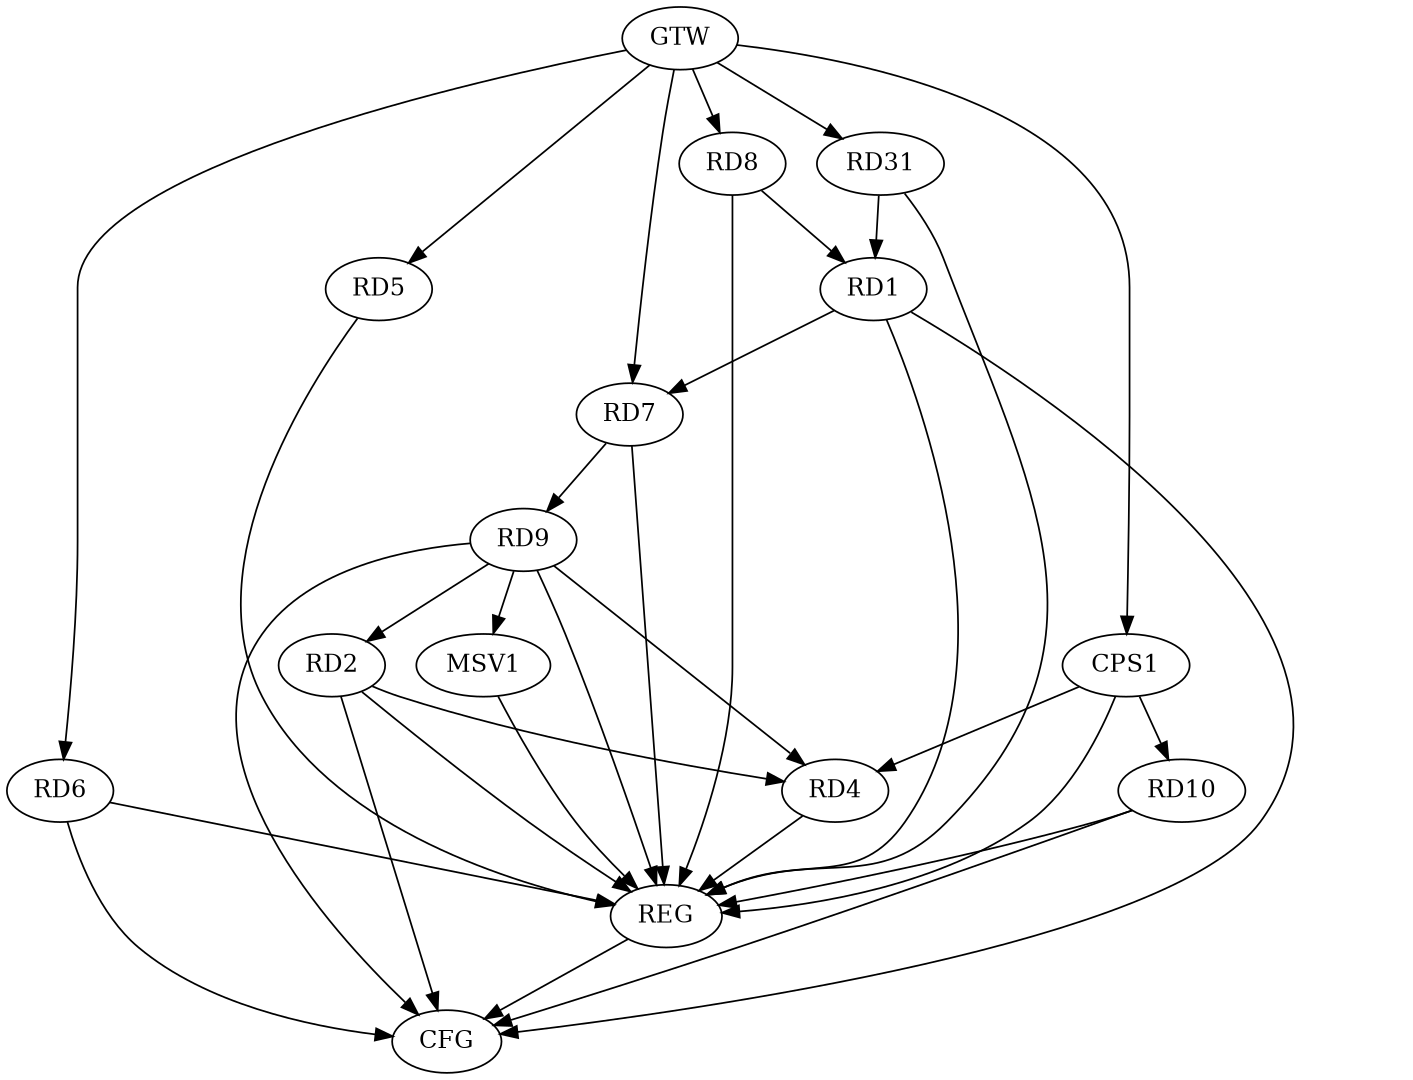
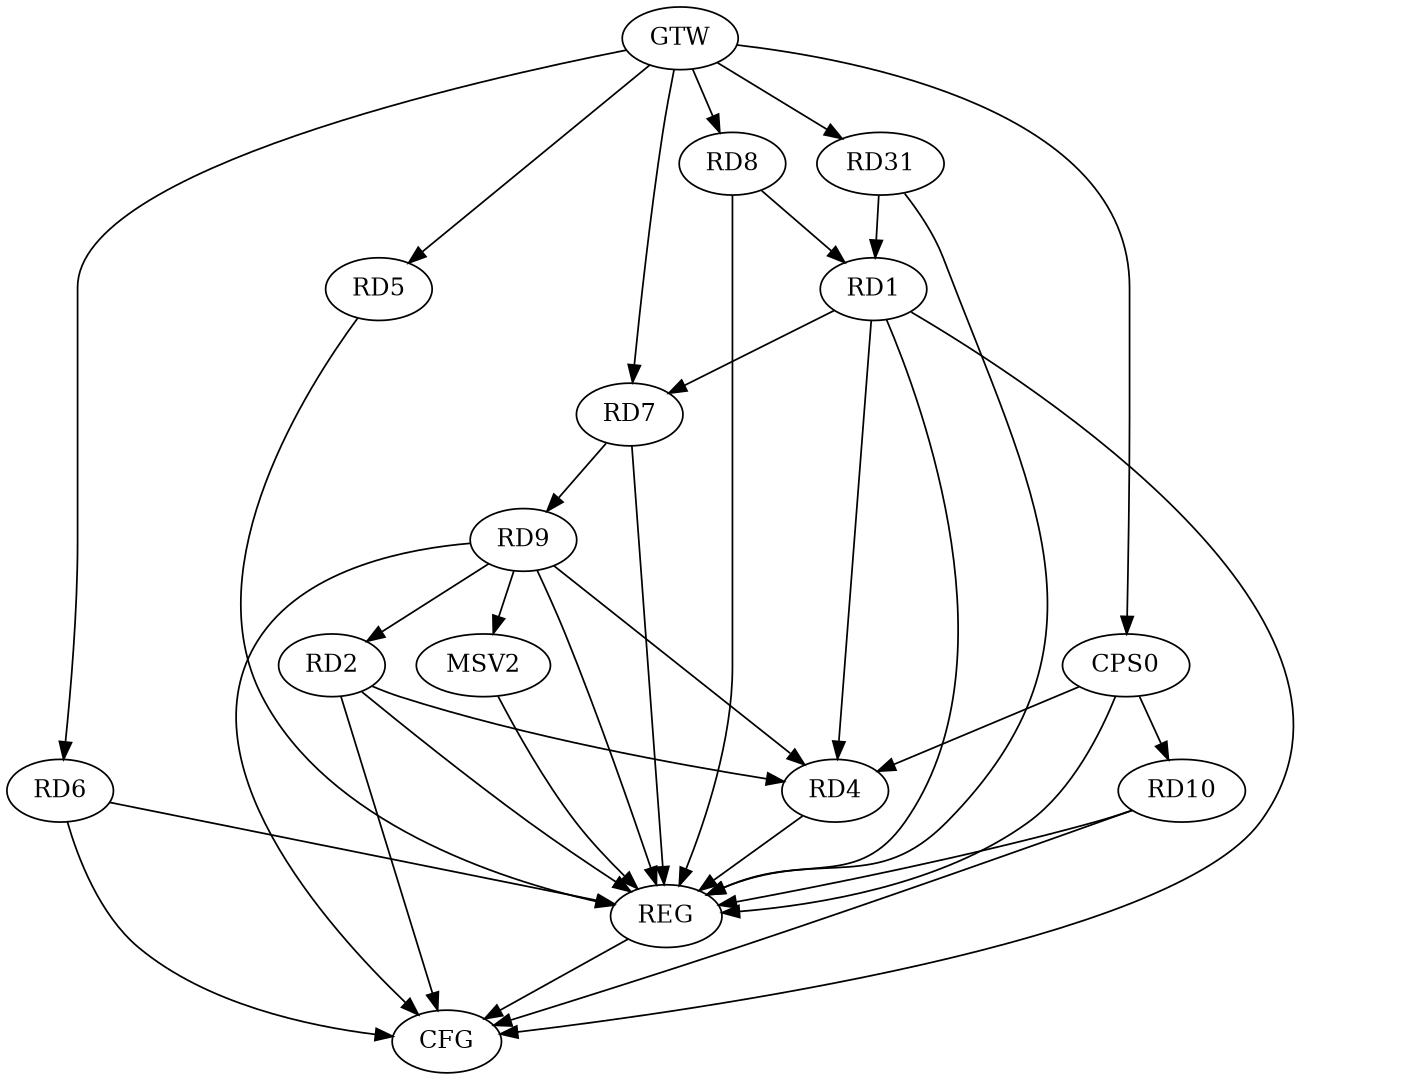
none -> (855, 531)
(483, 665) -> (483, 665)
(1126, 665) -> (1126, 665)
